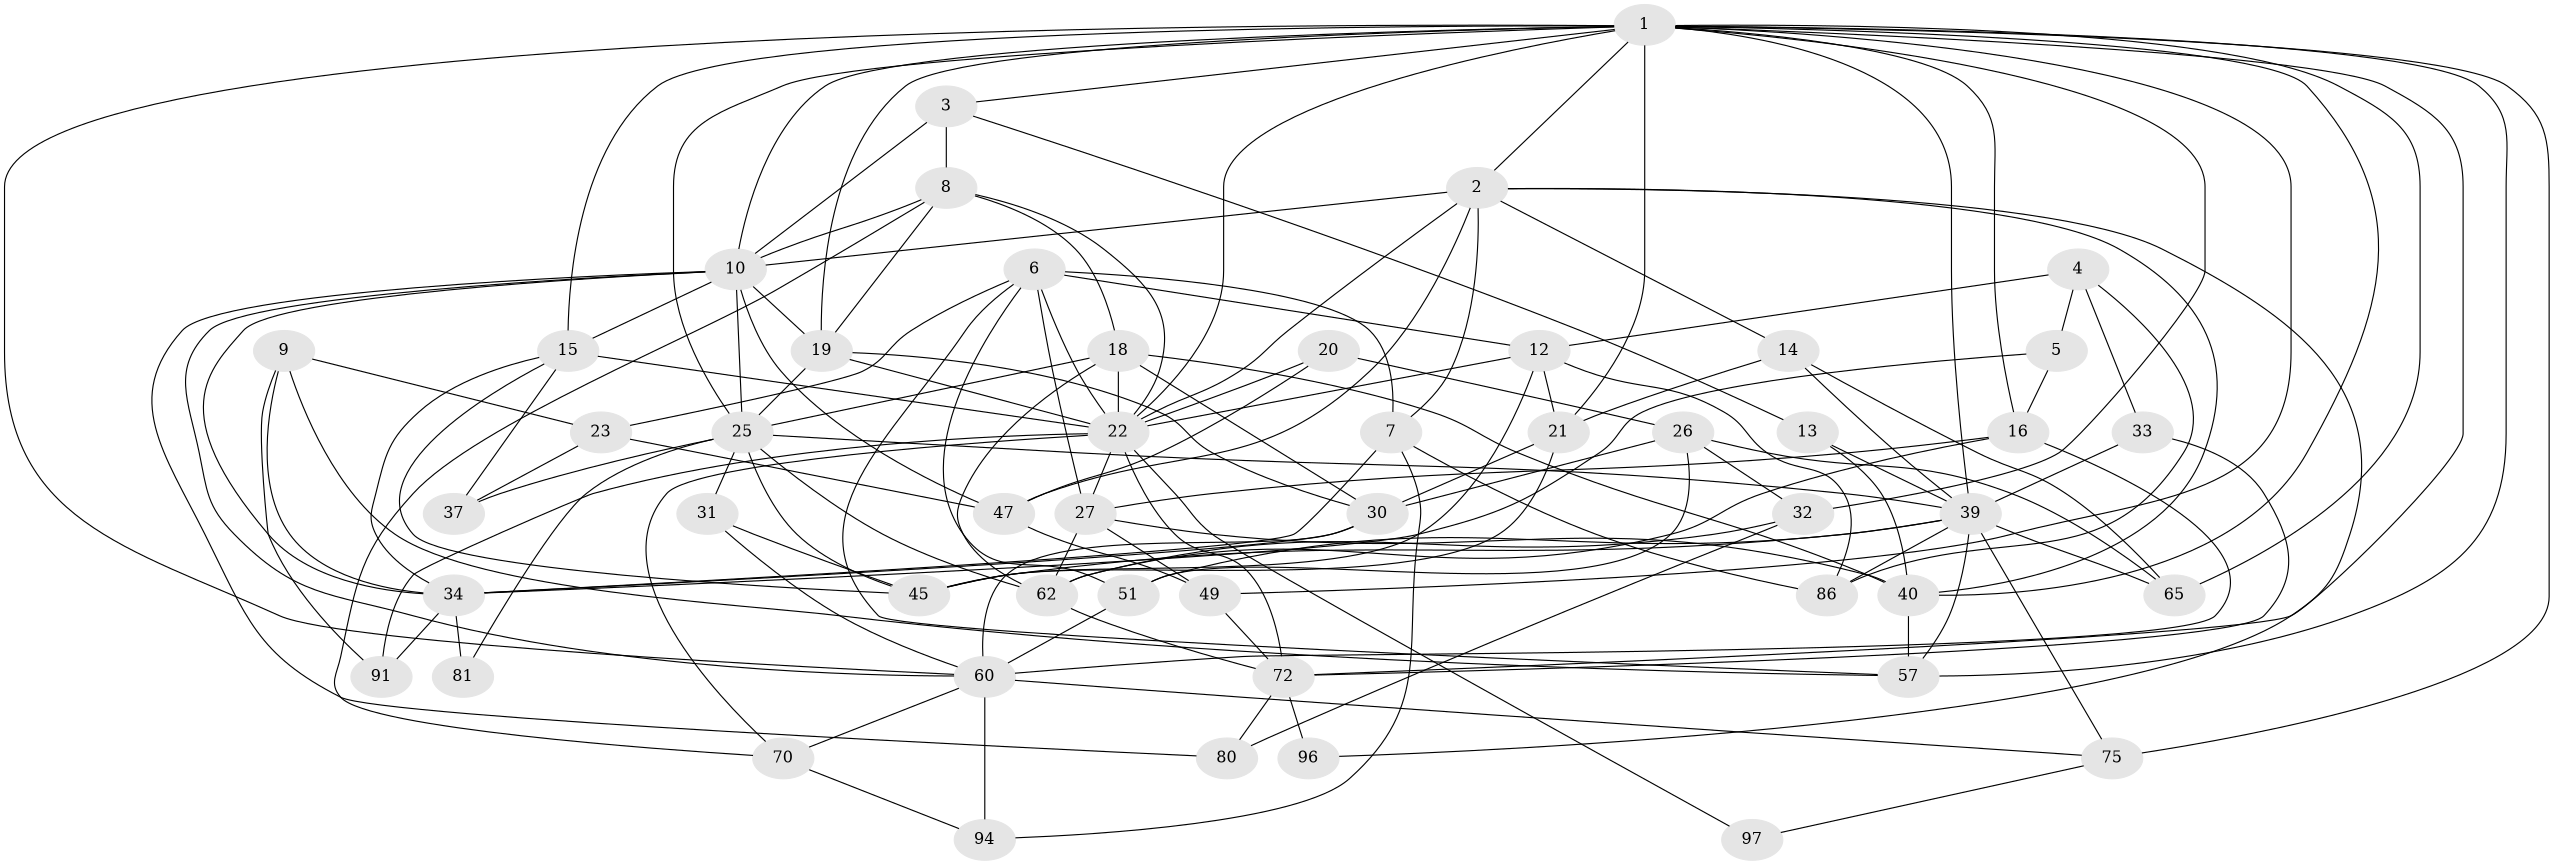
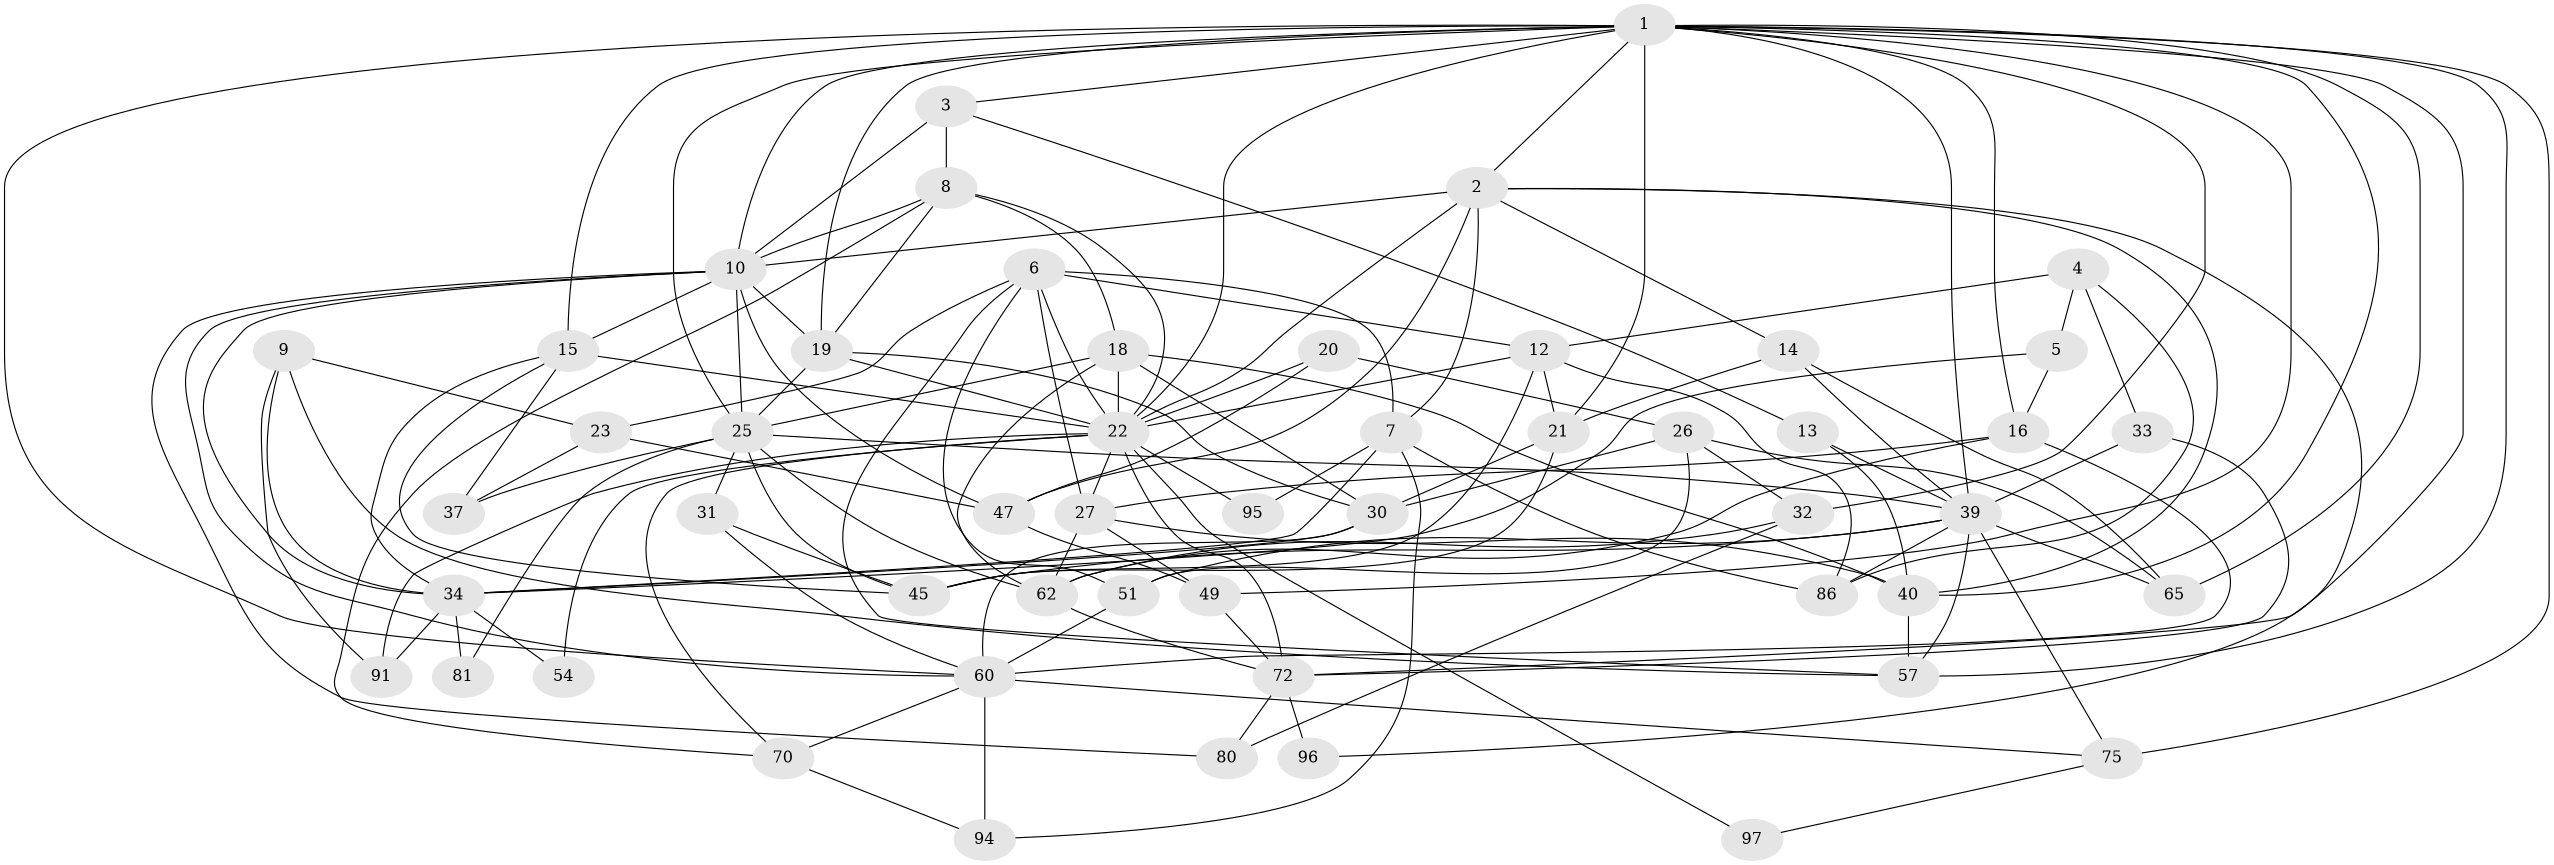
none -> (1253, 514)
none -> (564, 677)
